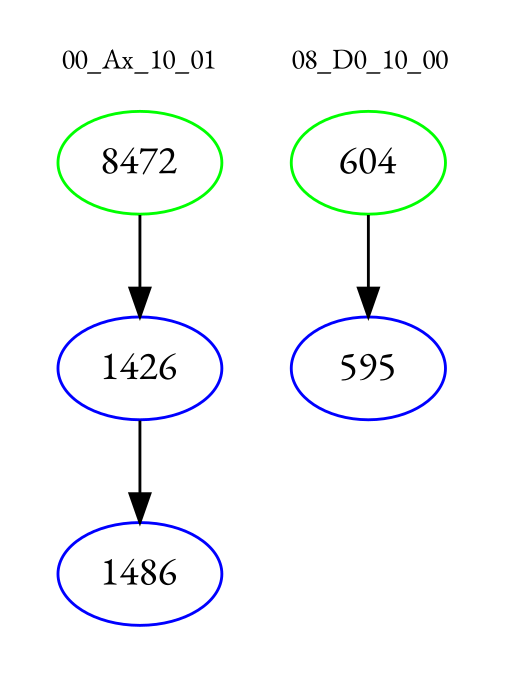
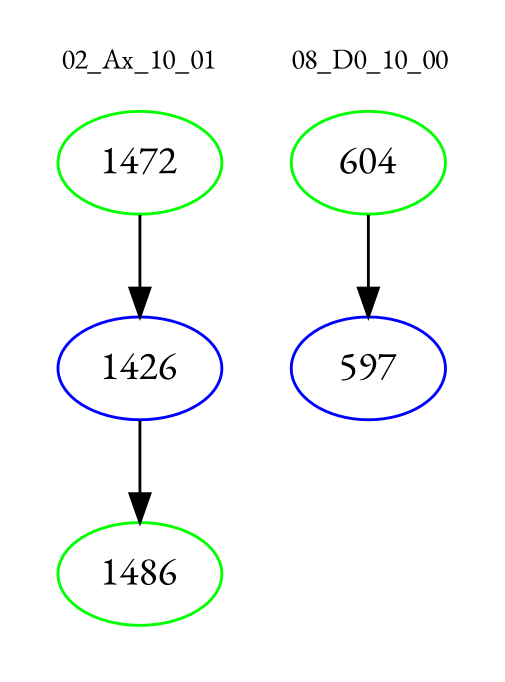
(140, 61) -> (140, 61)
(140, 163) -> (140, 163)
(368, 368) -> (368, 368)
(140, 574) -> (140, 574)
